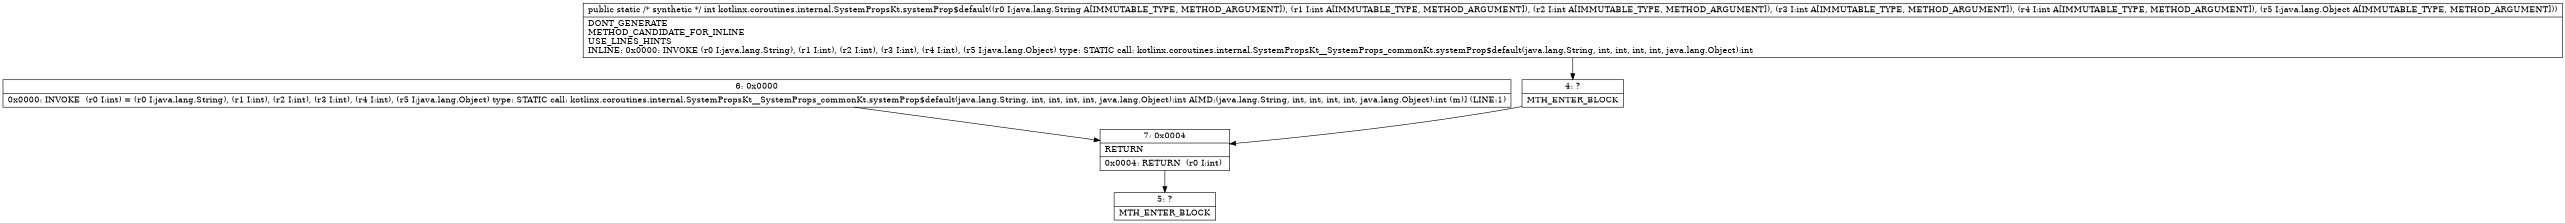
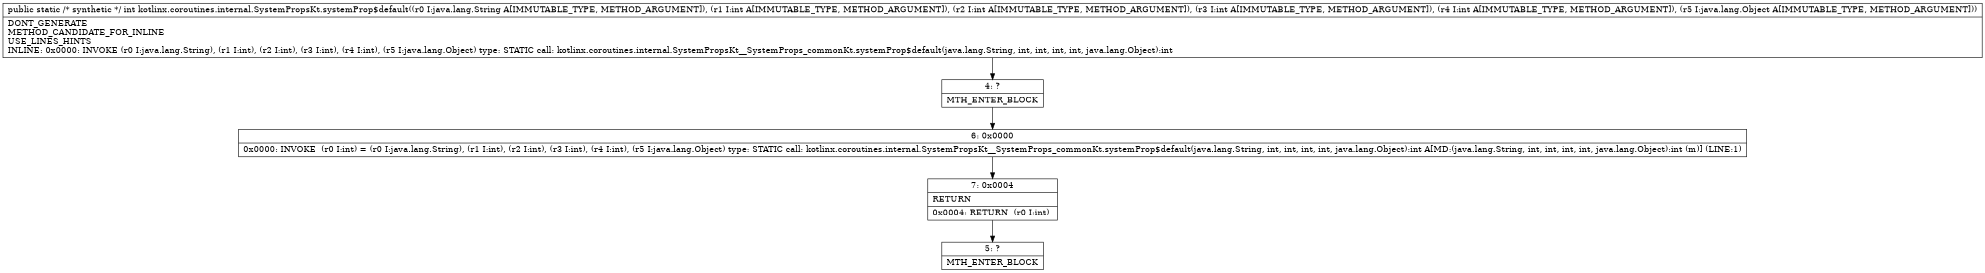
(1379, 128) -> (993, 115)
